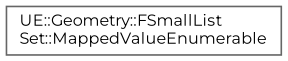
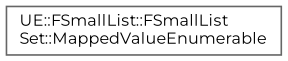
(144, 31) -> (144, 31)
